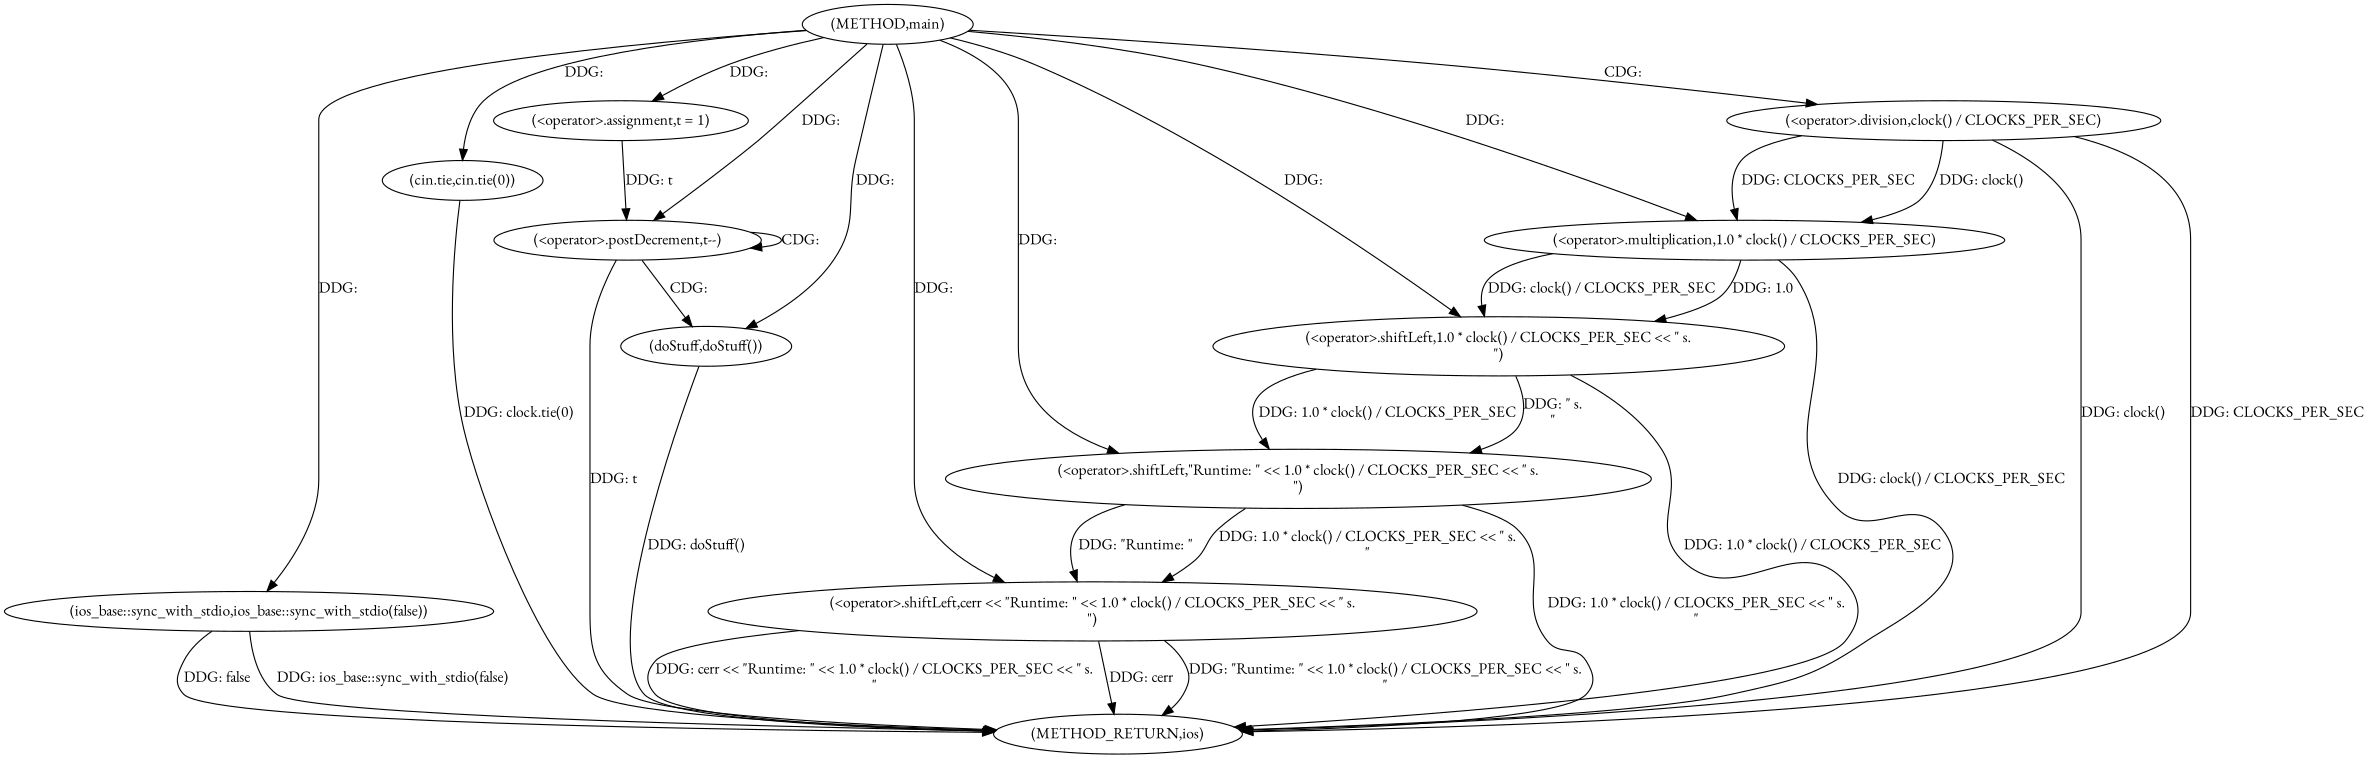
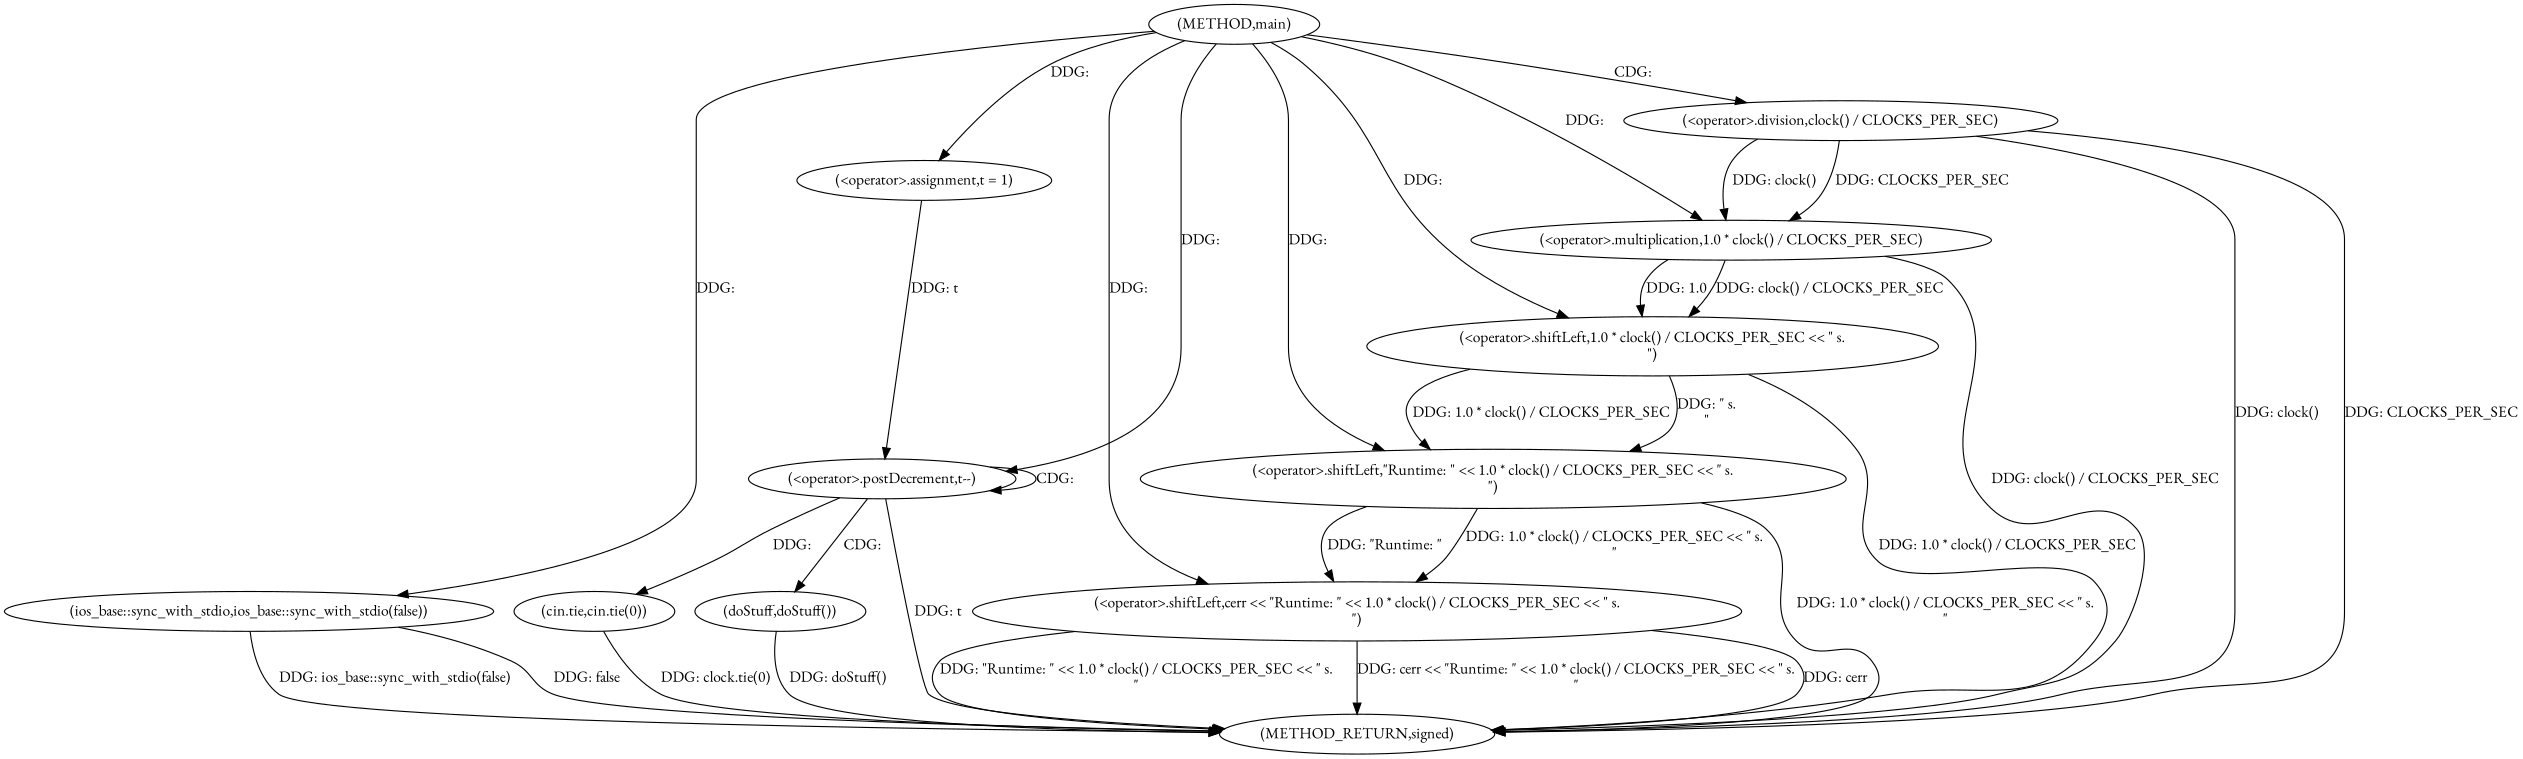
(605, 56) -> (743, 545)
(851, 203) -> none
(1118, 734) -> (1357, 734)
